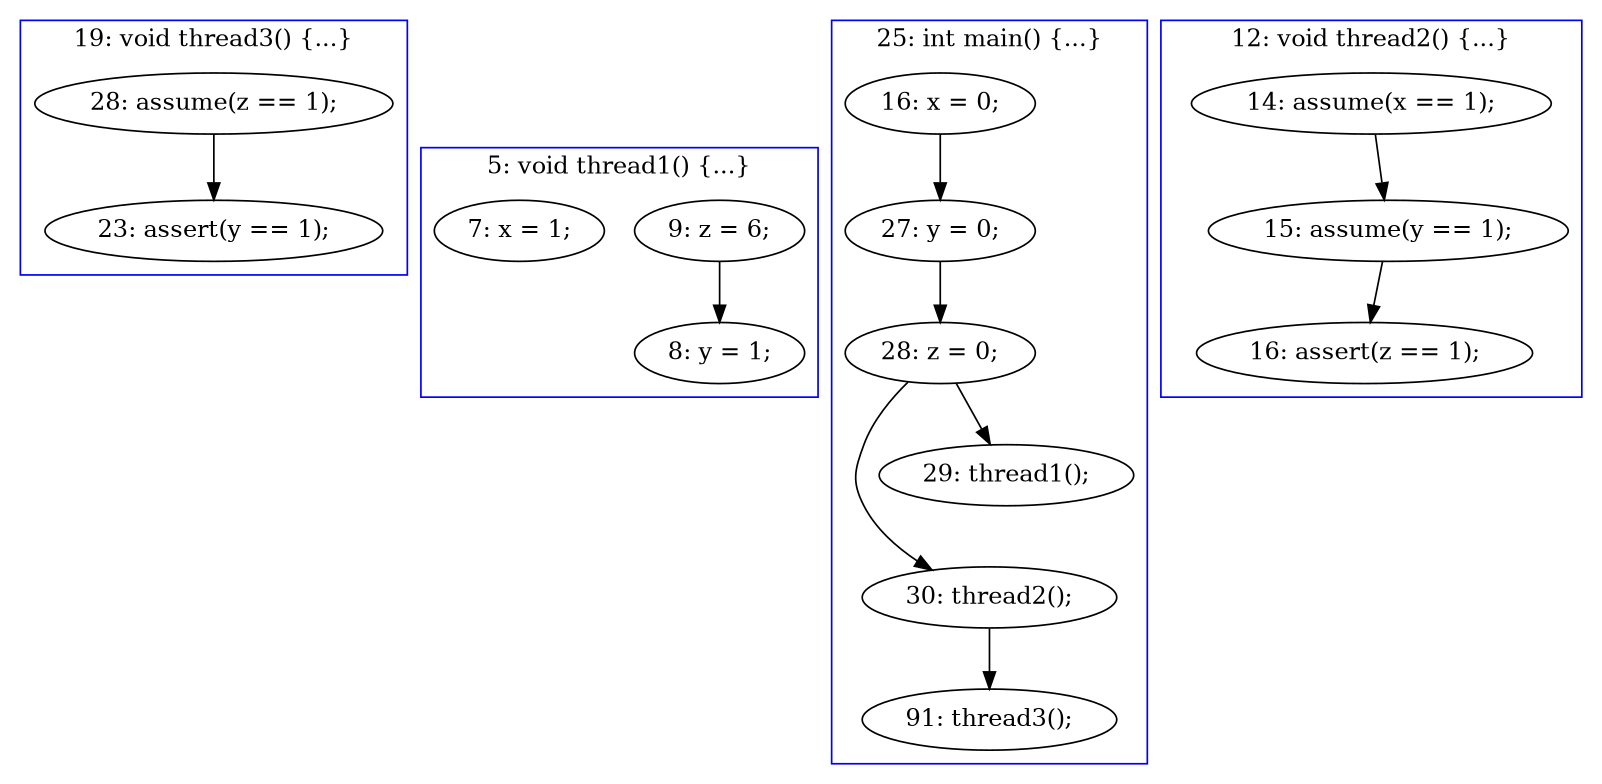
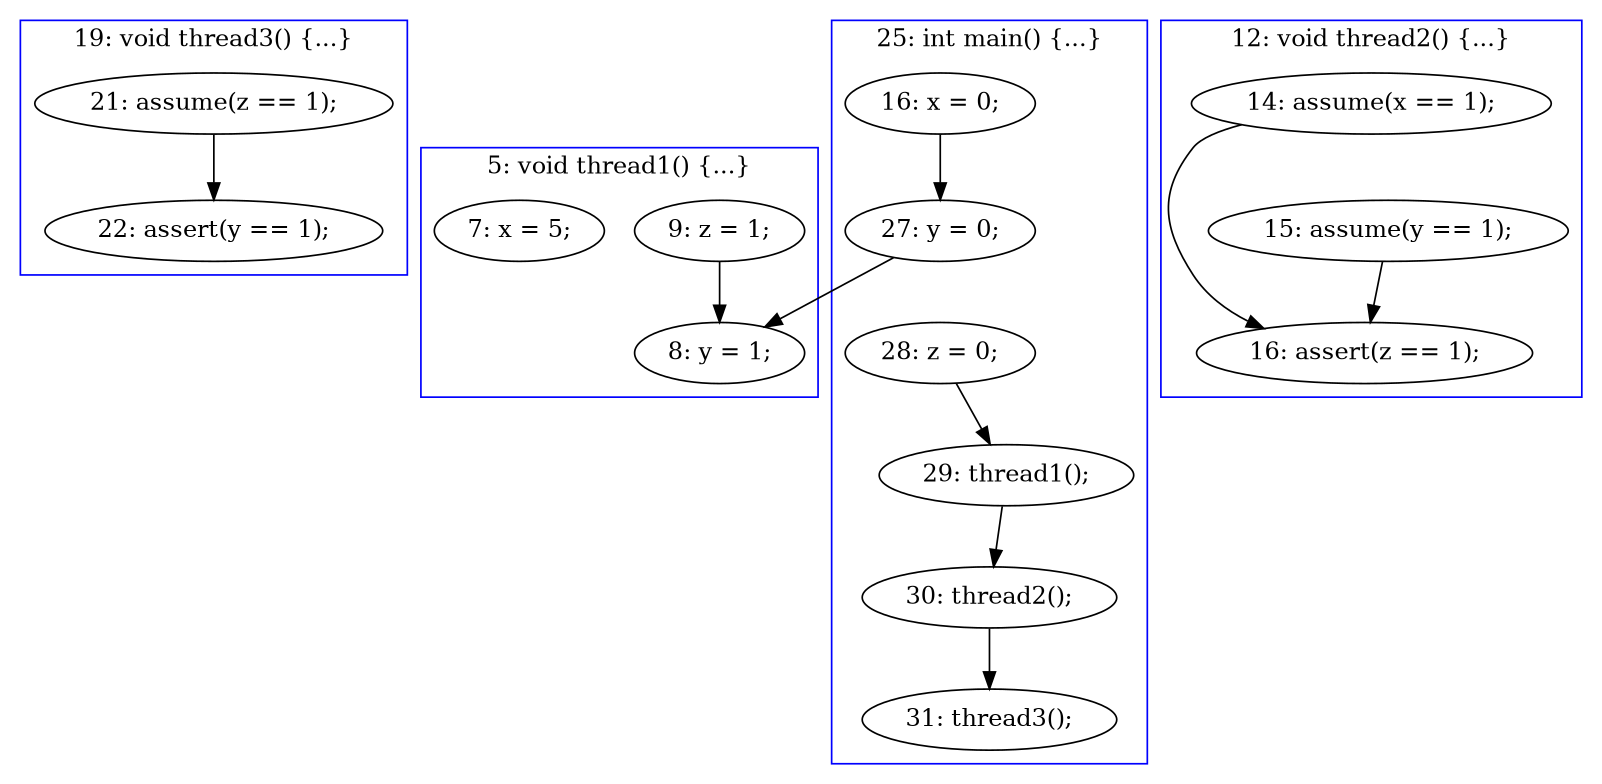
(214, 104) -> (214, 104)
(1379, 159) -> (1173, 233)
(214, 231) -> (214, 231)
(519, 231) -> (519, 231)
(720, 231) -> (720, 231)
(940, 284) -> (842, 285)
(856, 476) -> (999, 528)
(989, 720) -> (989, 720)
